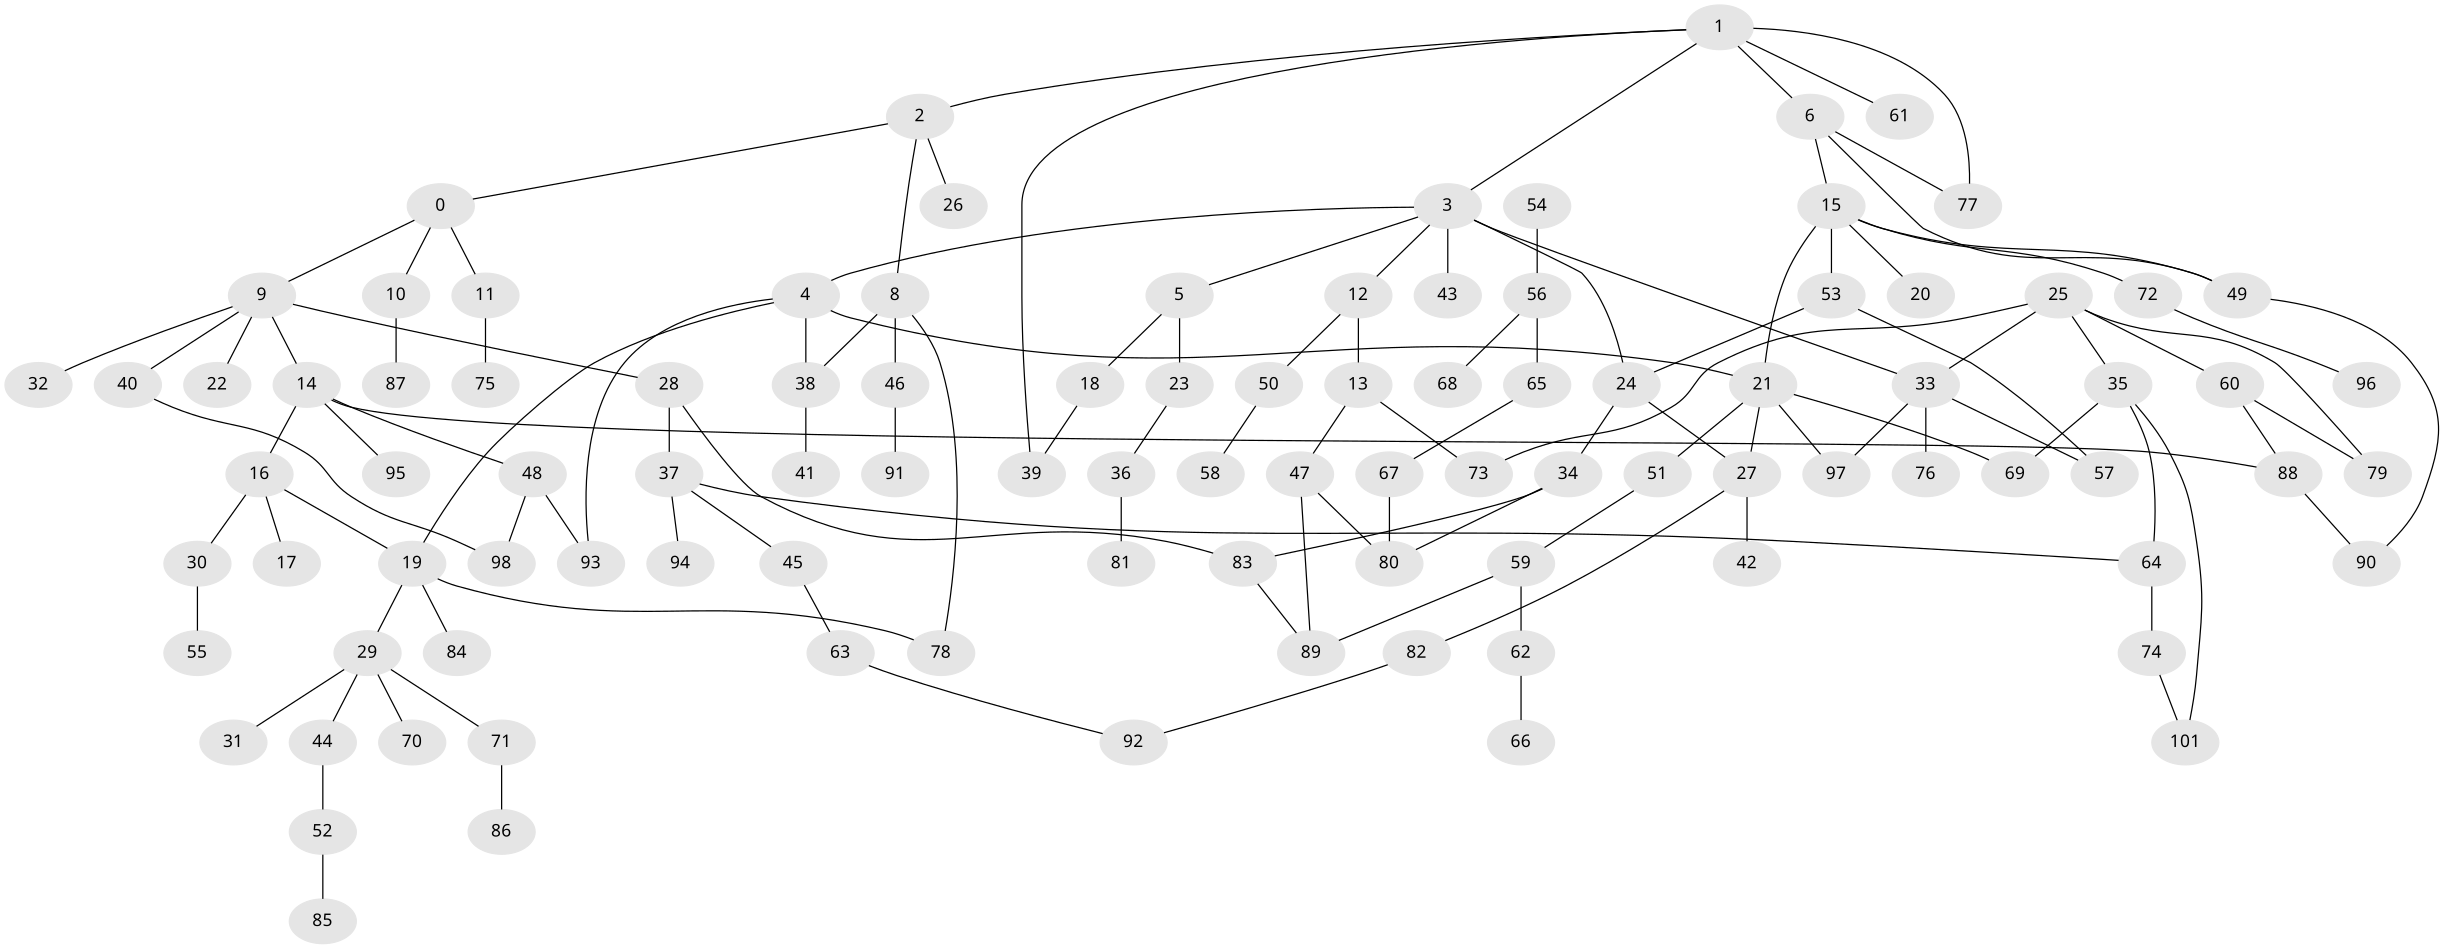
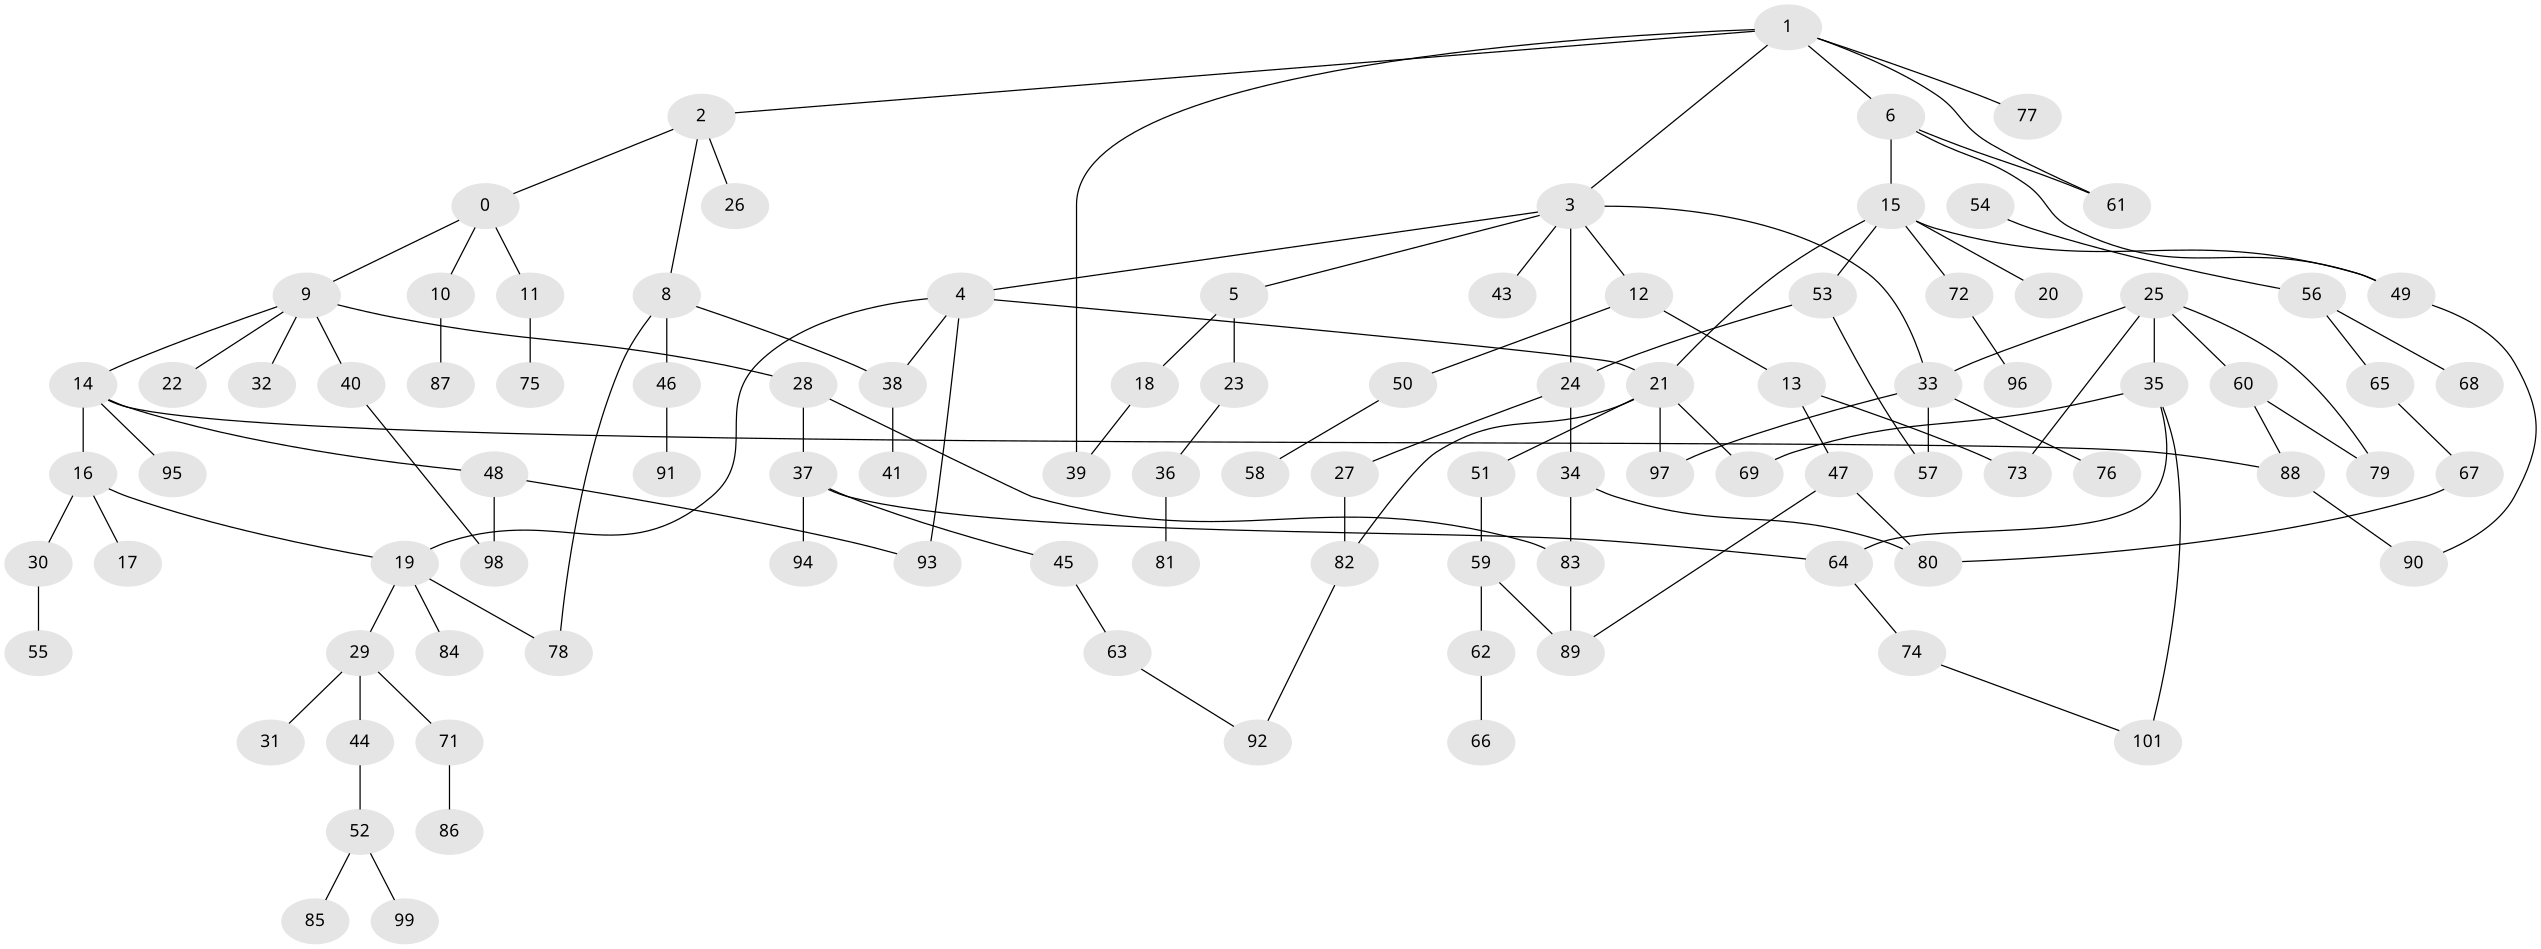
(1889, 161) -> (2004, 161)
(1755, 429) -> (1475, 433)
(1747, 564) -> none
(412, 743) -> none
none -> (405, 921)
